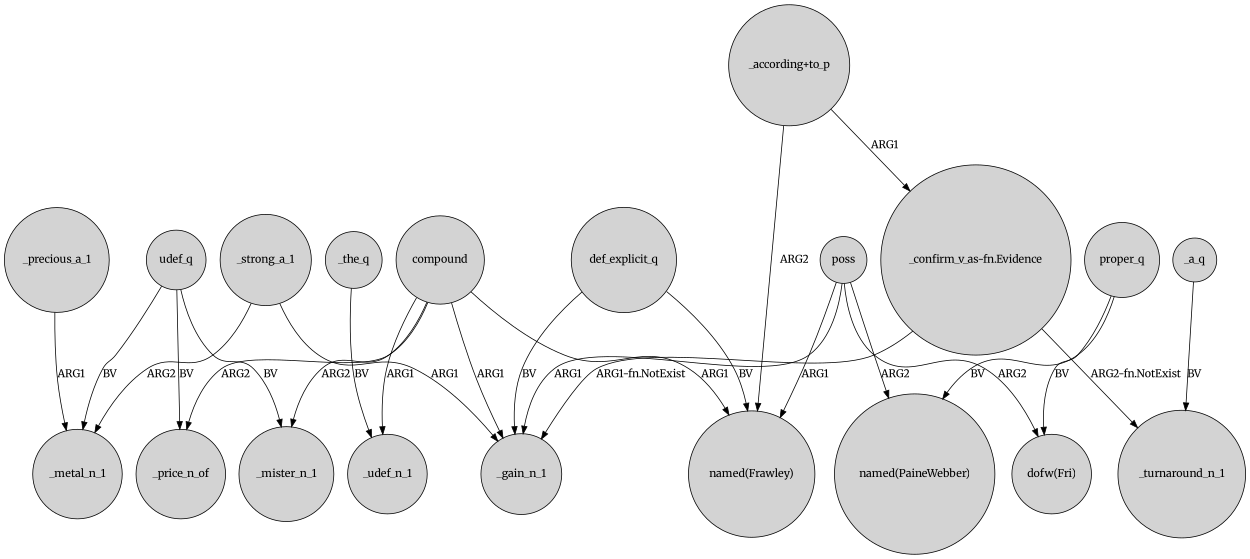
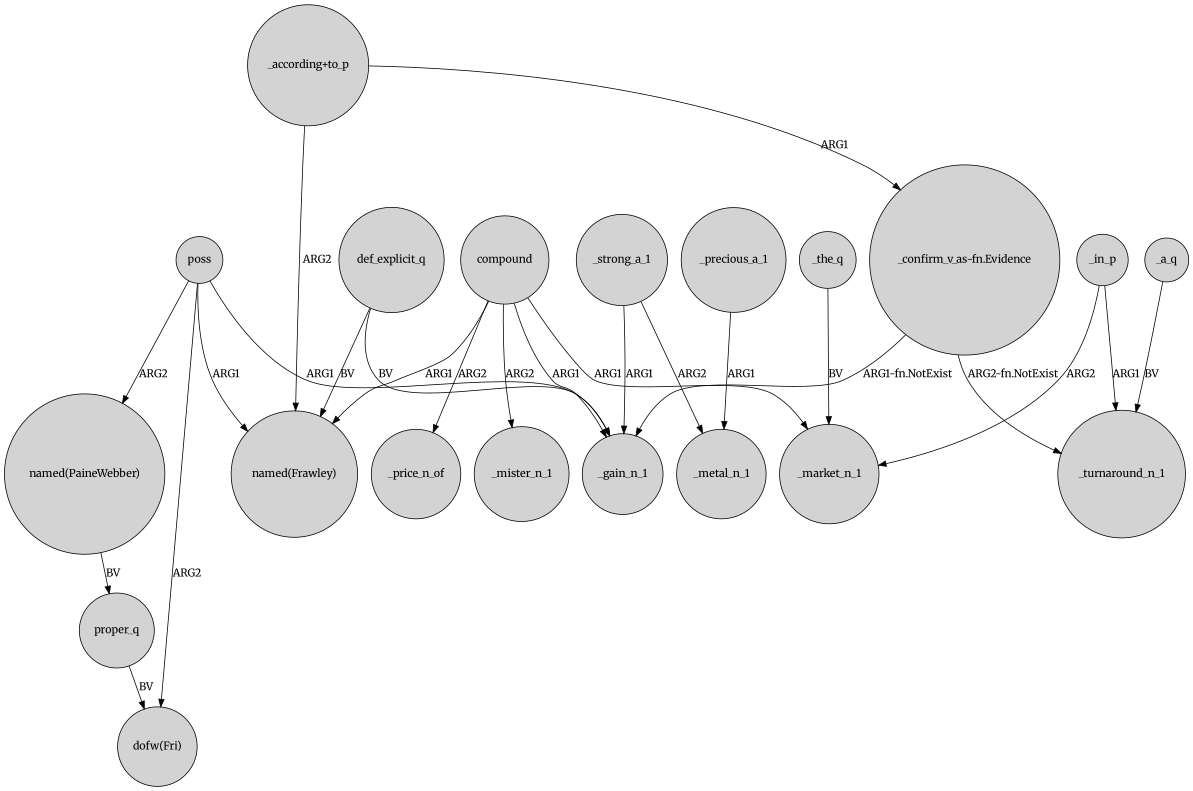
(176, 260) -> none
none -> (1102, 260)
(1042, 365) -> (104, 569)
(387, 474) -> (829, 474)
